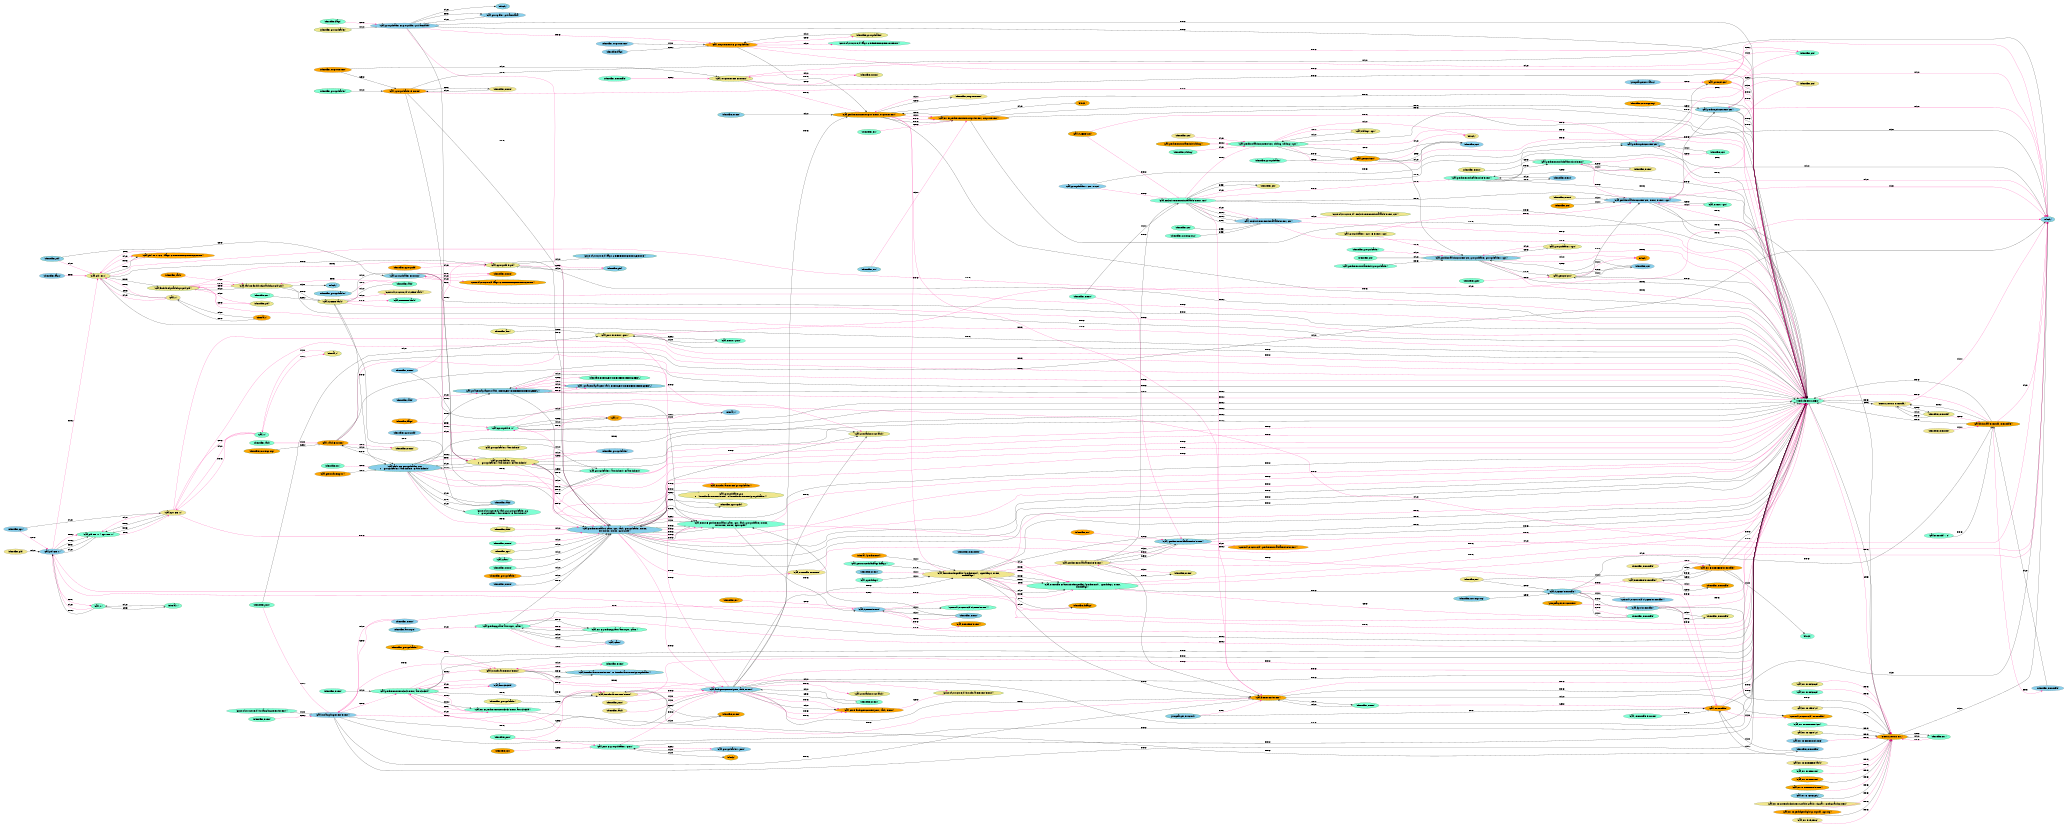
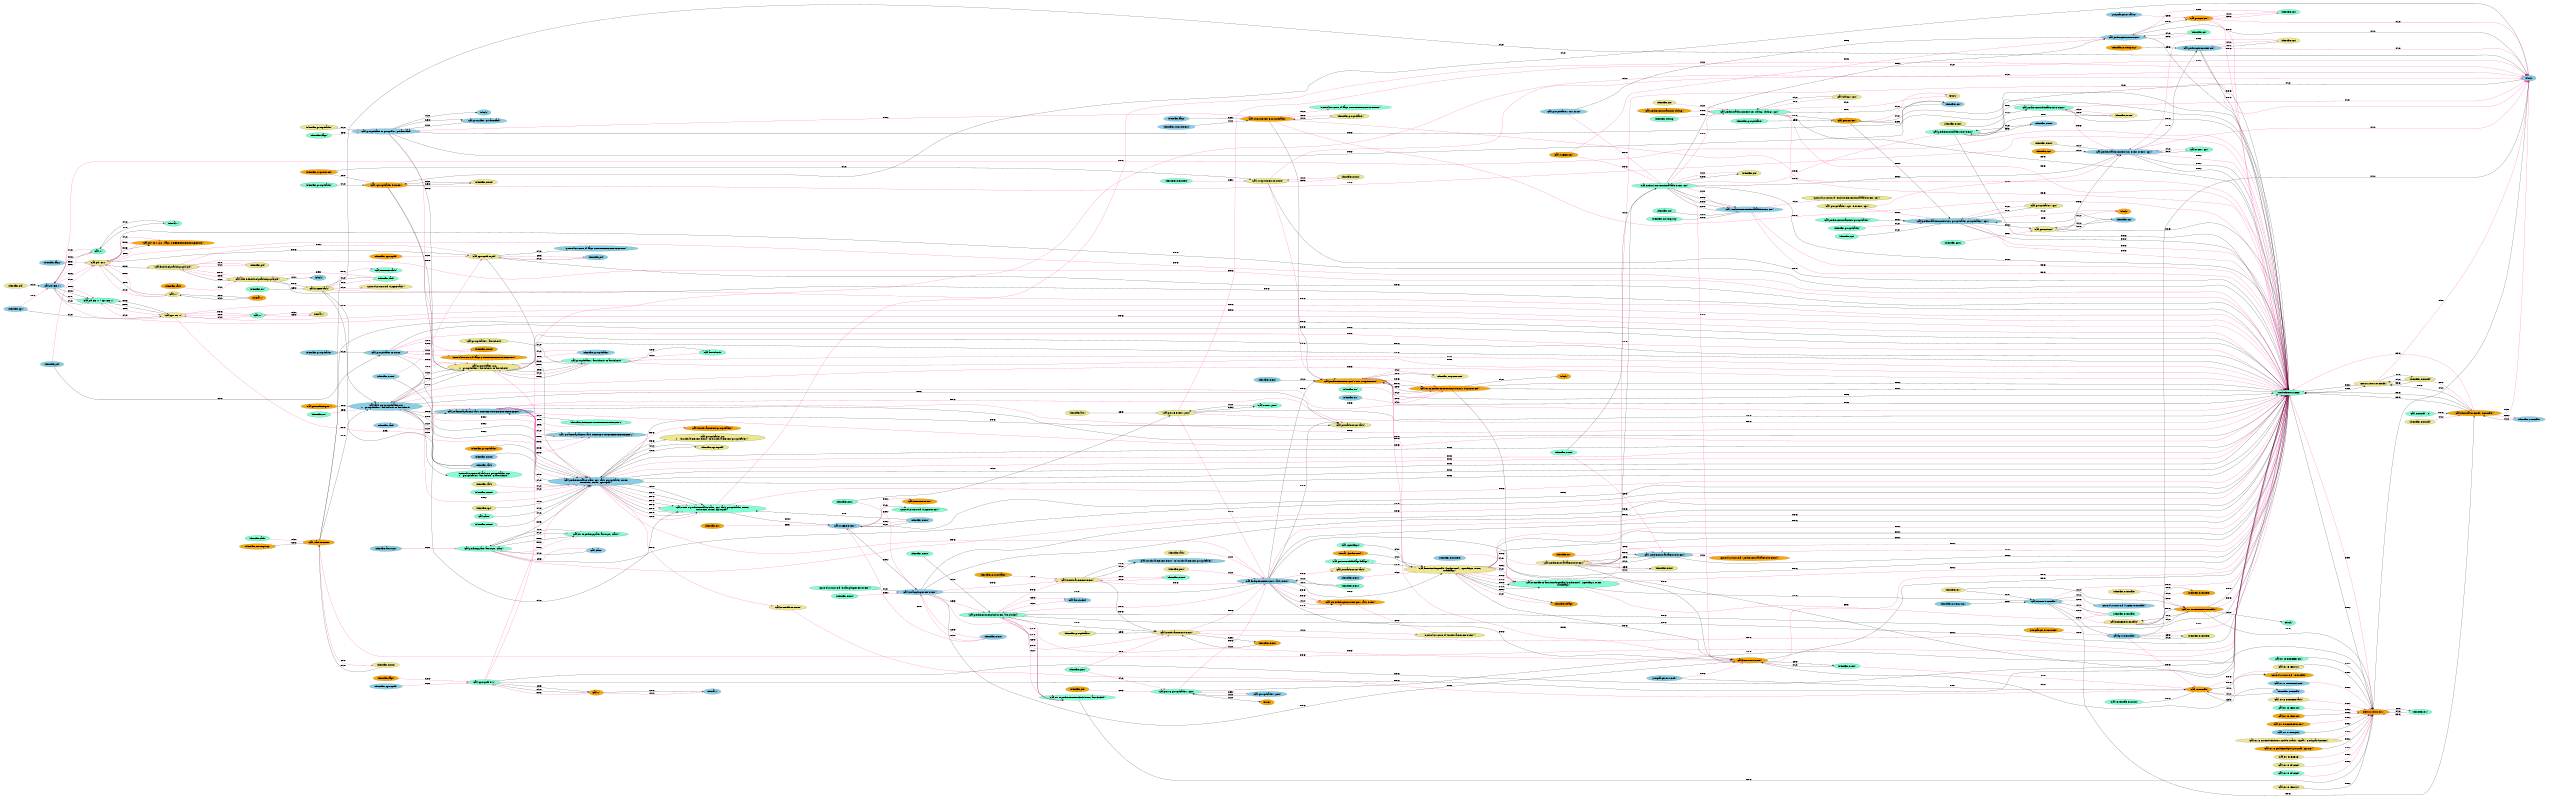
none -> (712, 352)
none -> (881, 558)
(1419, 627) -> (1596, 495)
